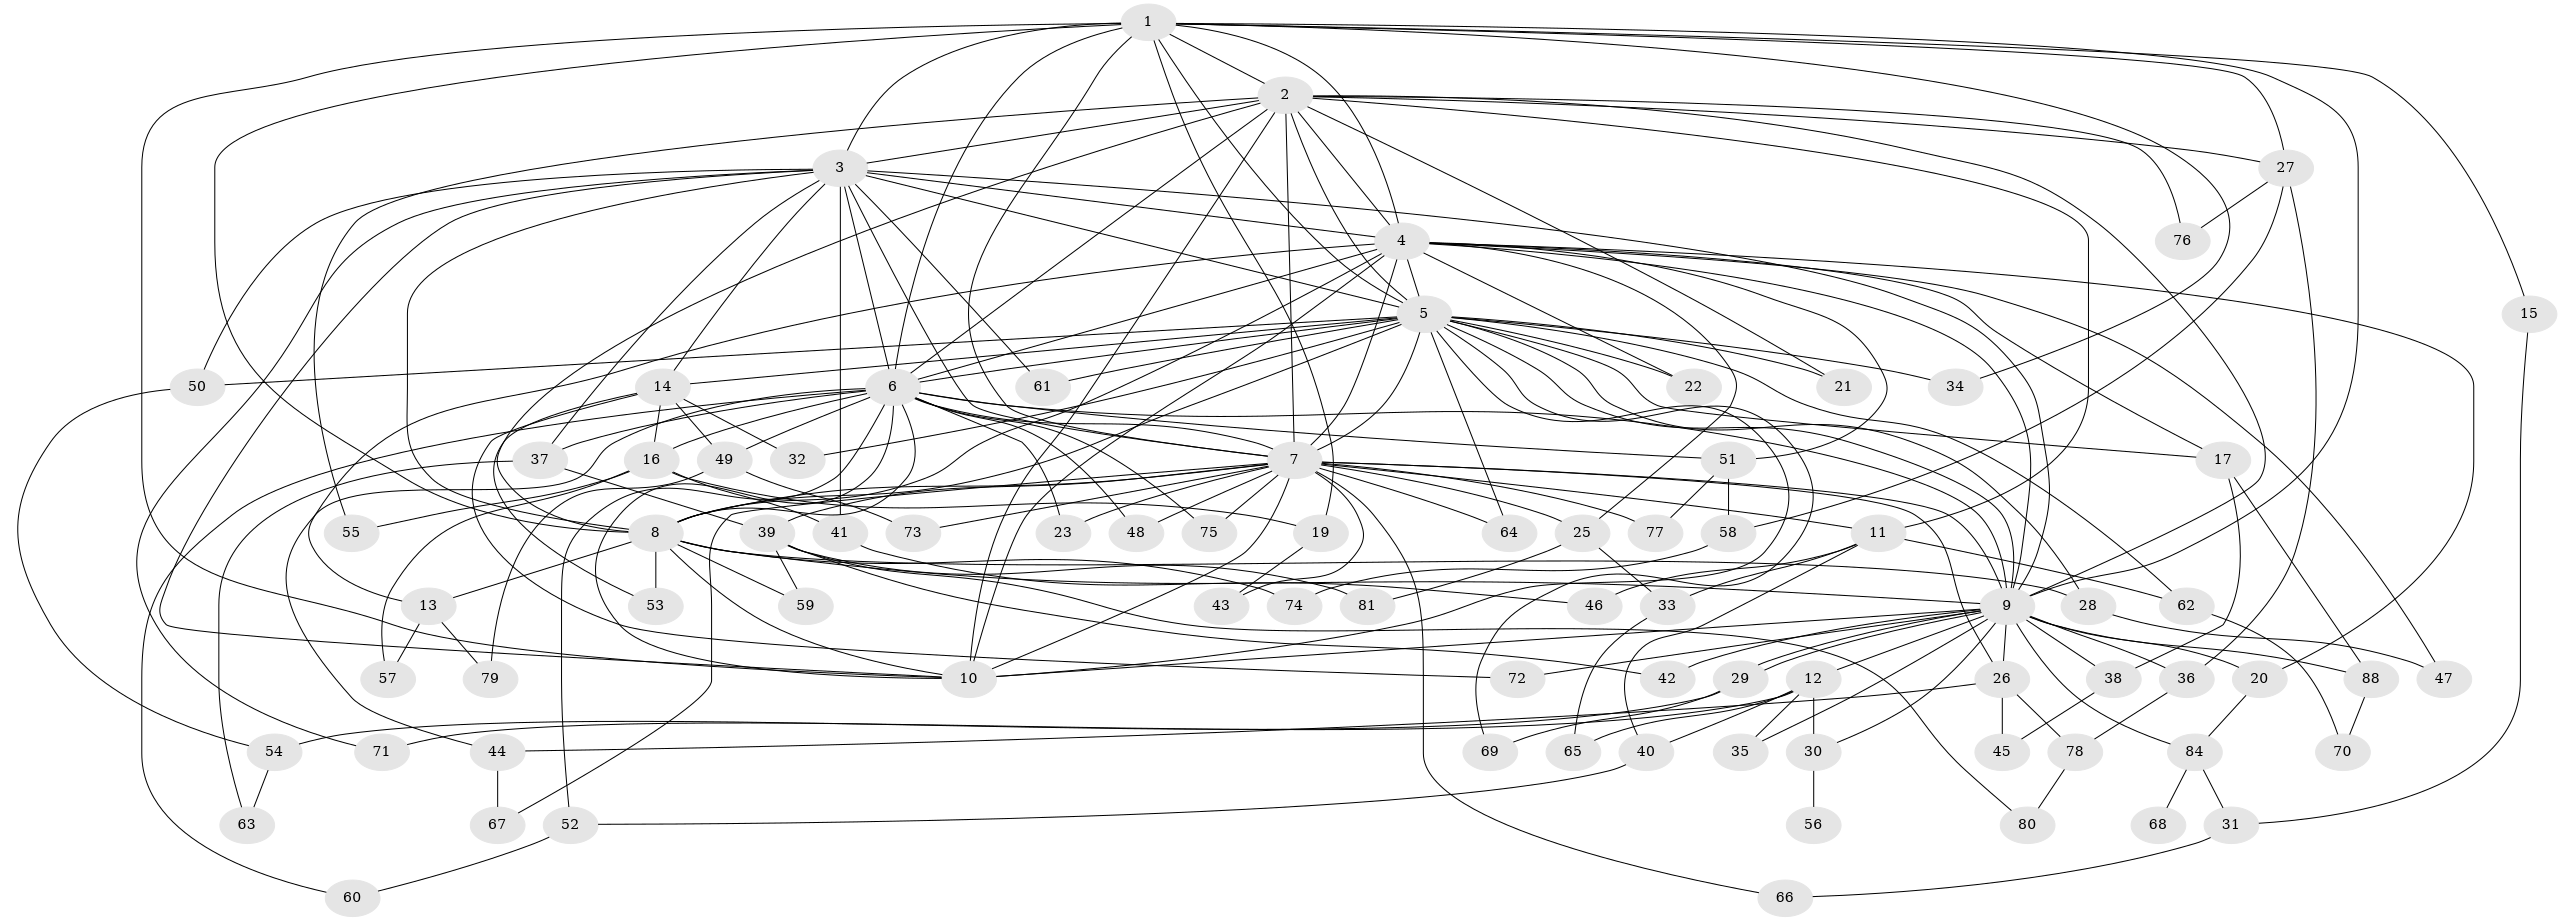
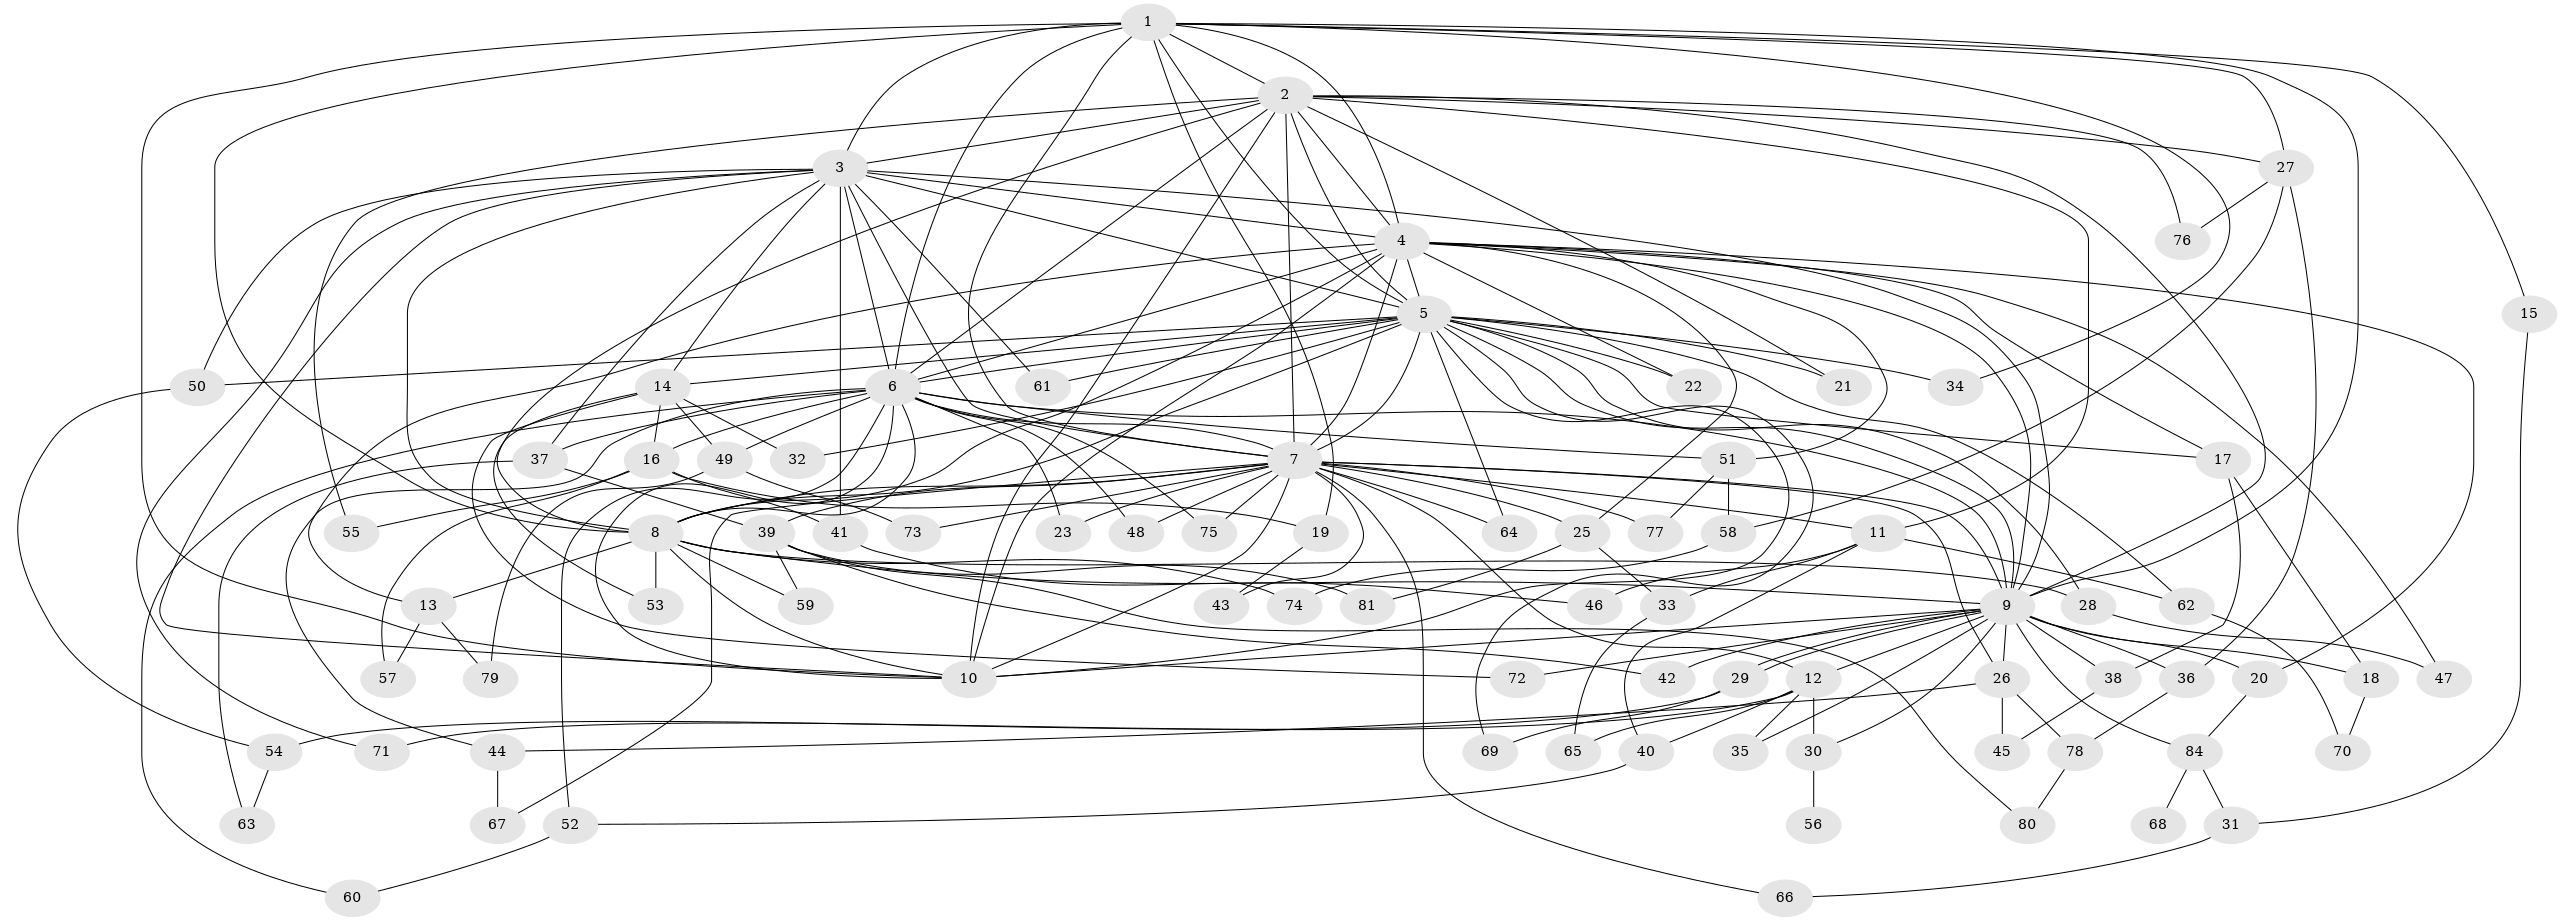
none -> (1538, 611)
(2371, 679) -> (2371, 679)
